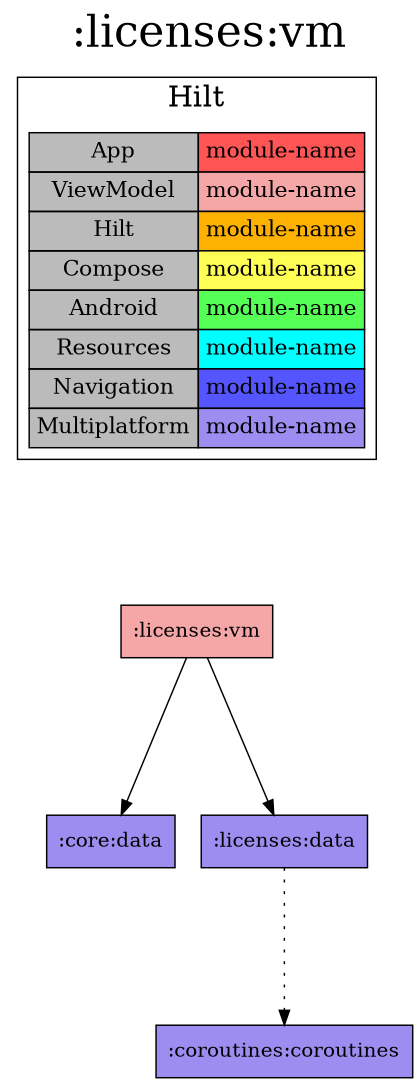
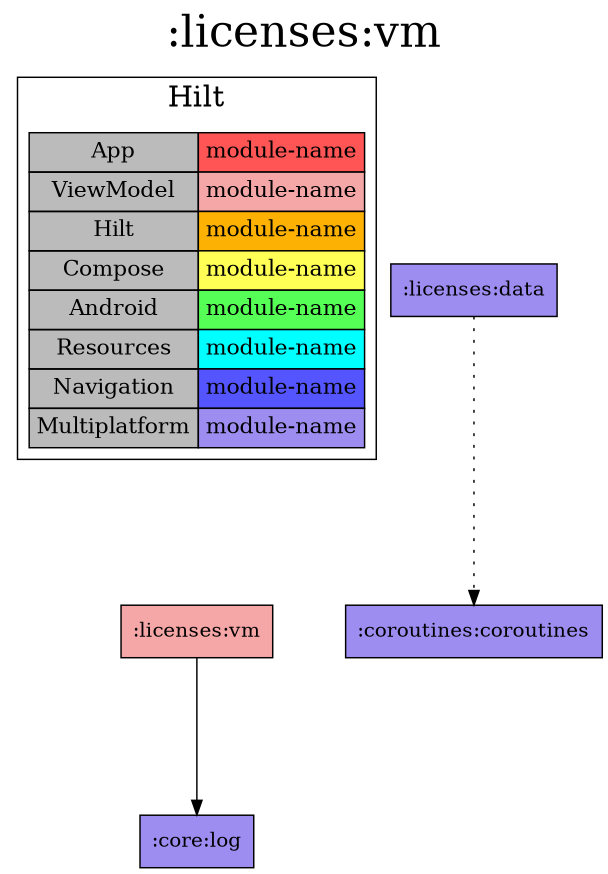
(238, 730) -> none
(111, 841) -> (197, 841)
